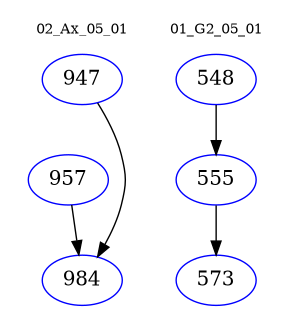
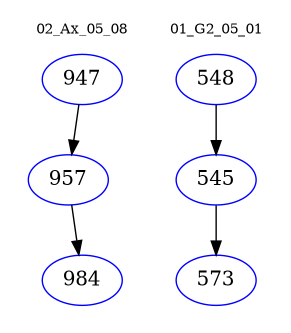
(82, 30) -> (82, 30)
(125, 173) -> (76, 122)
(216, 180) -> (216, 180)
